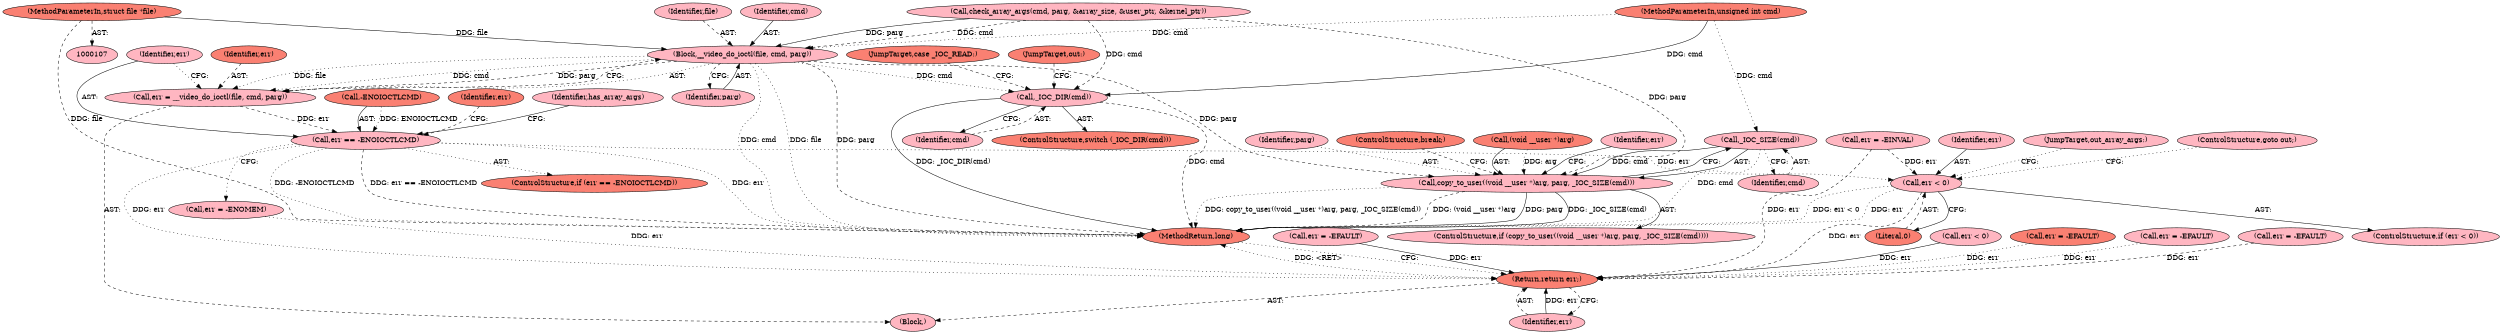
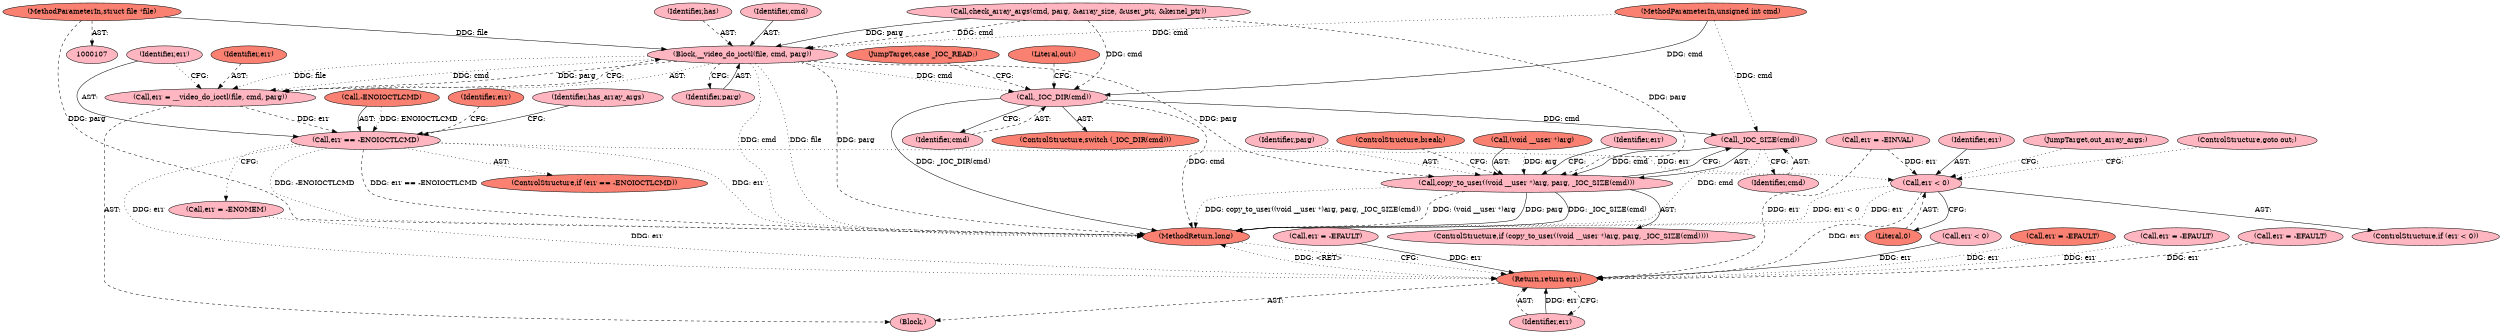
(693, 12) -> (693, 12)
(1054, 55) -> (1054, 55)
none -> (1409, 114)
(87, 119) -> (87, 119)
